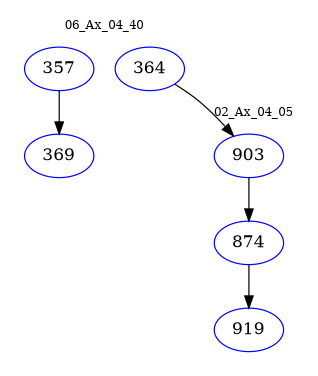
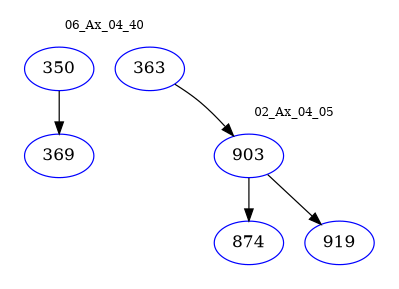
(59, 69) -> (59, 69)
(150, 69) -> (150, 69)
(249, 280) -> (290, 195)
